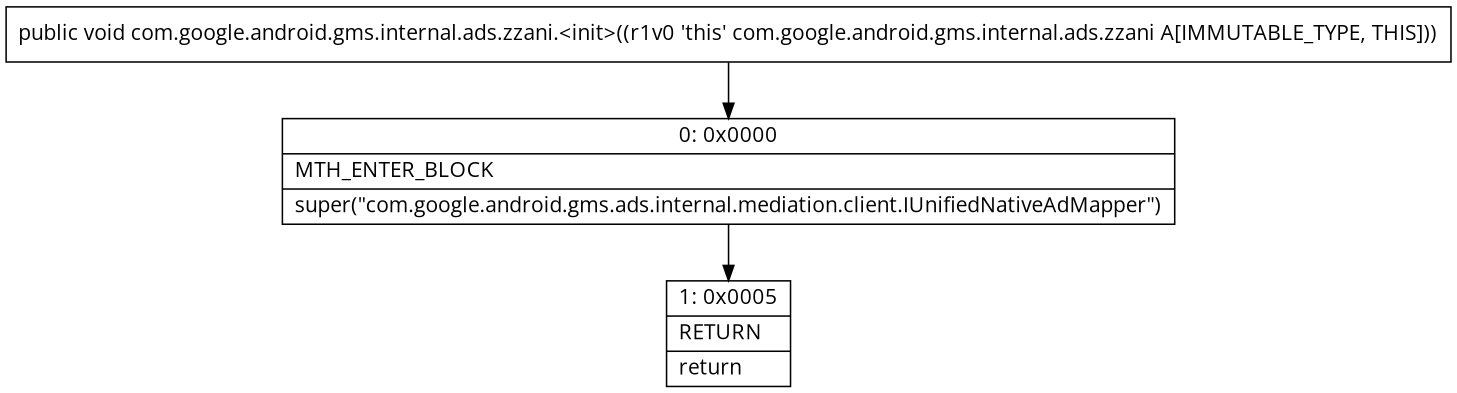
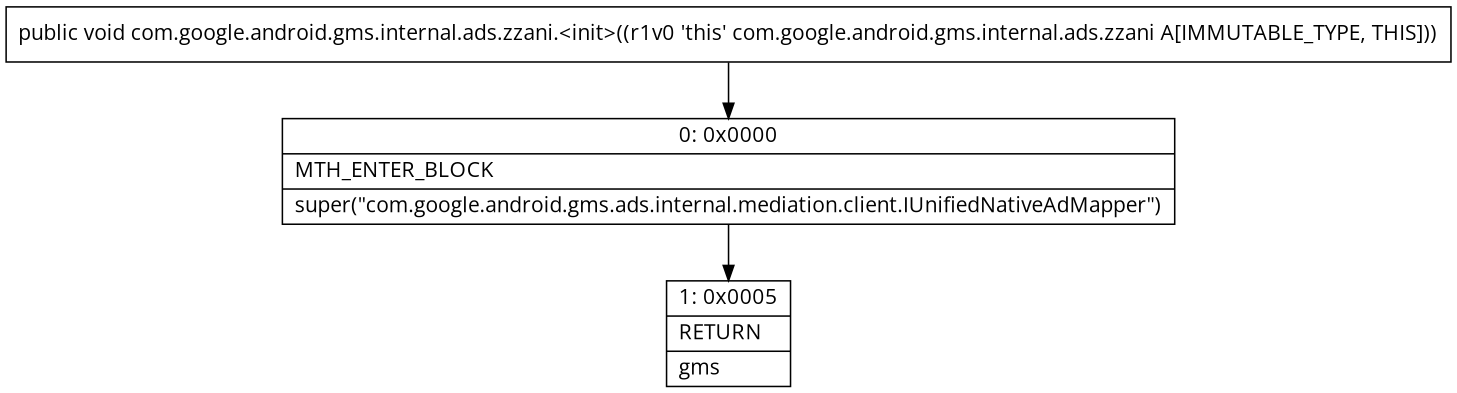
(711, 368) -> (700, 368)
